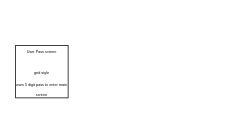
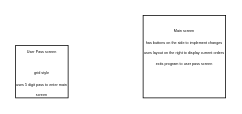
none -> (184, 57)
